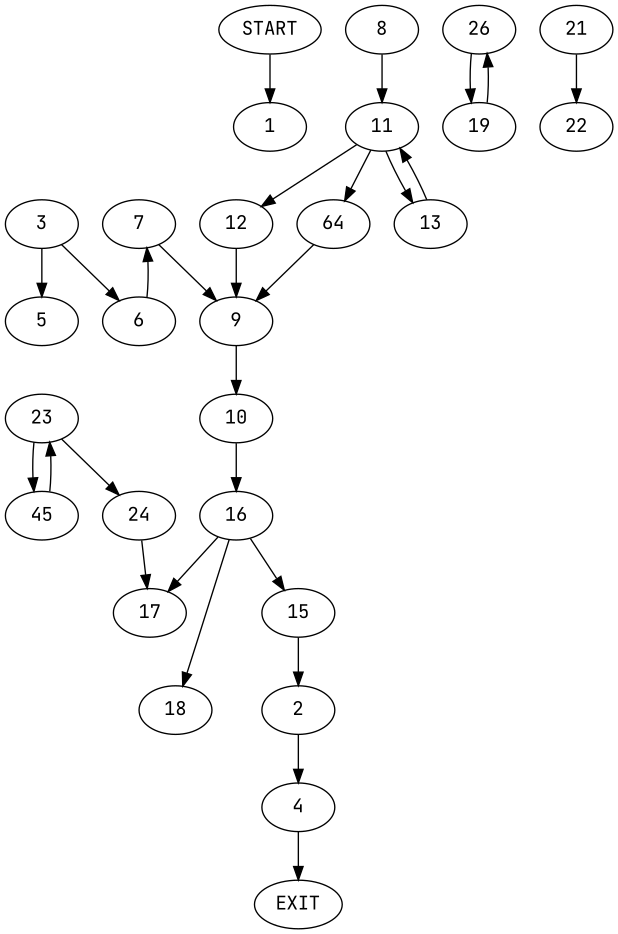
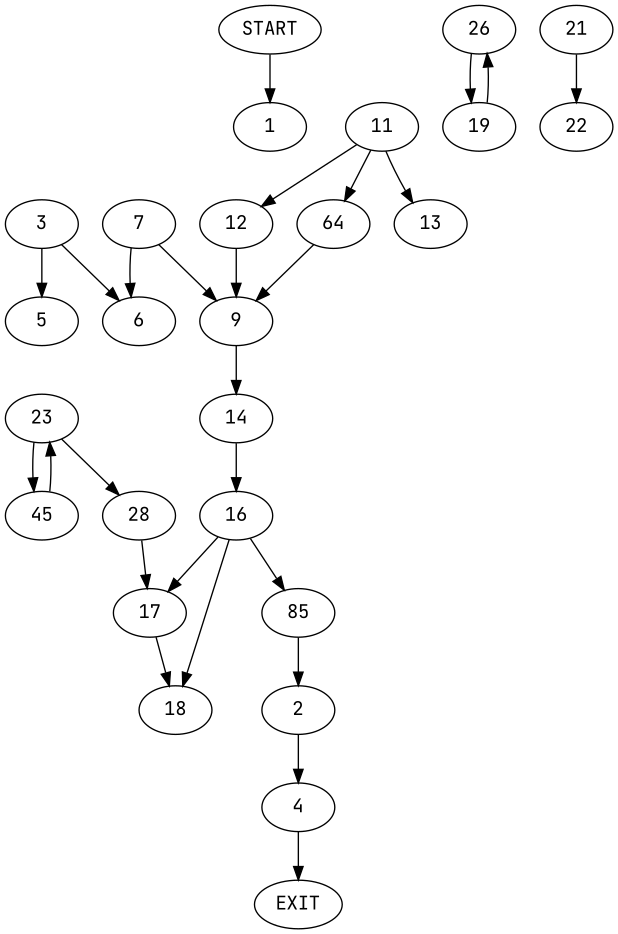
(382, 30) -> none
(418, 180) -> none
(148, 279) -> (130, 266)
(236, 418) -> (236, 418)
(139, 516) -> (139, 516)
(298, 613) -> (298, 613)
none -> (161, 655)
